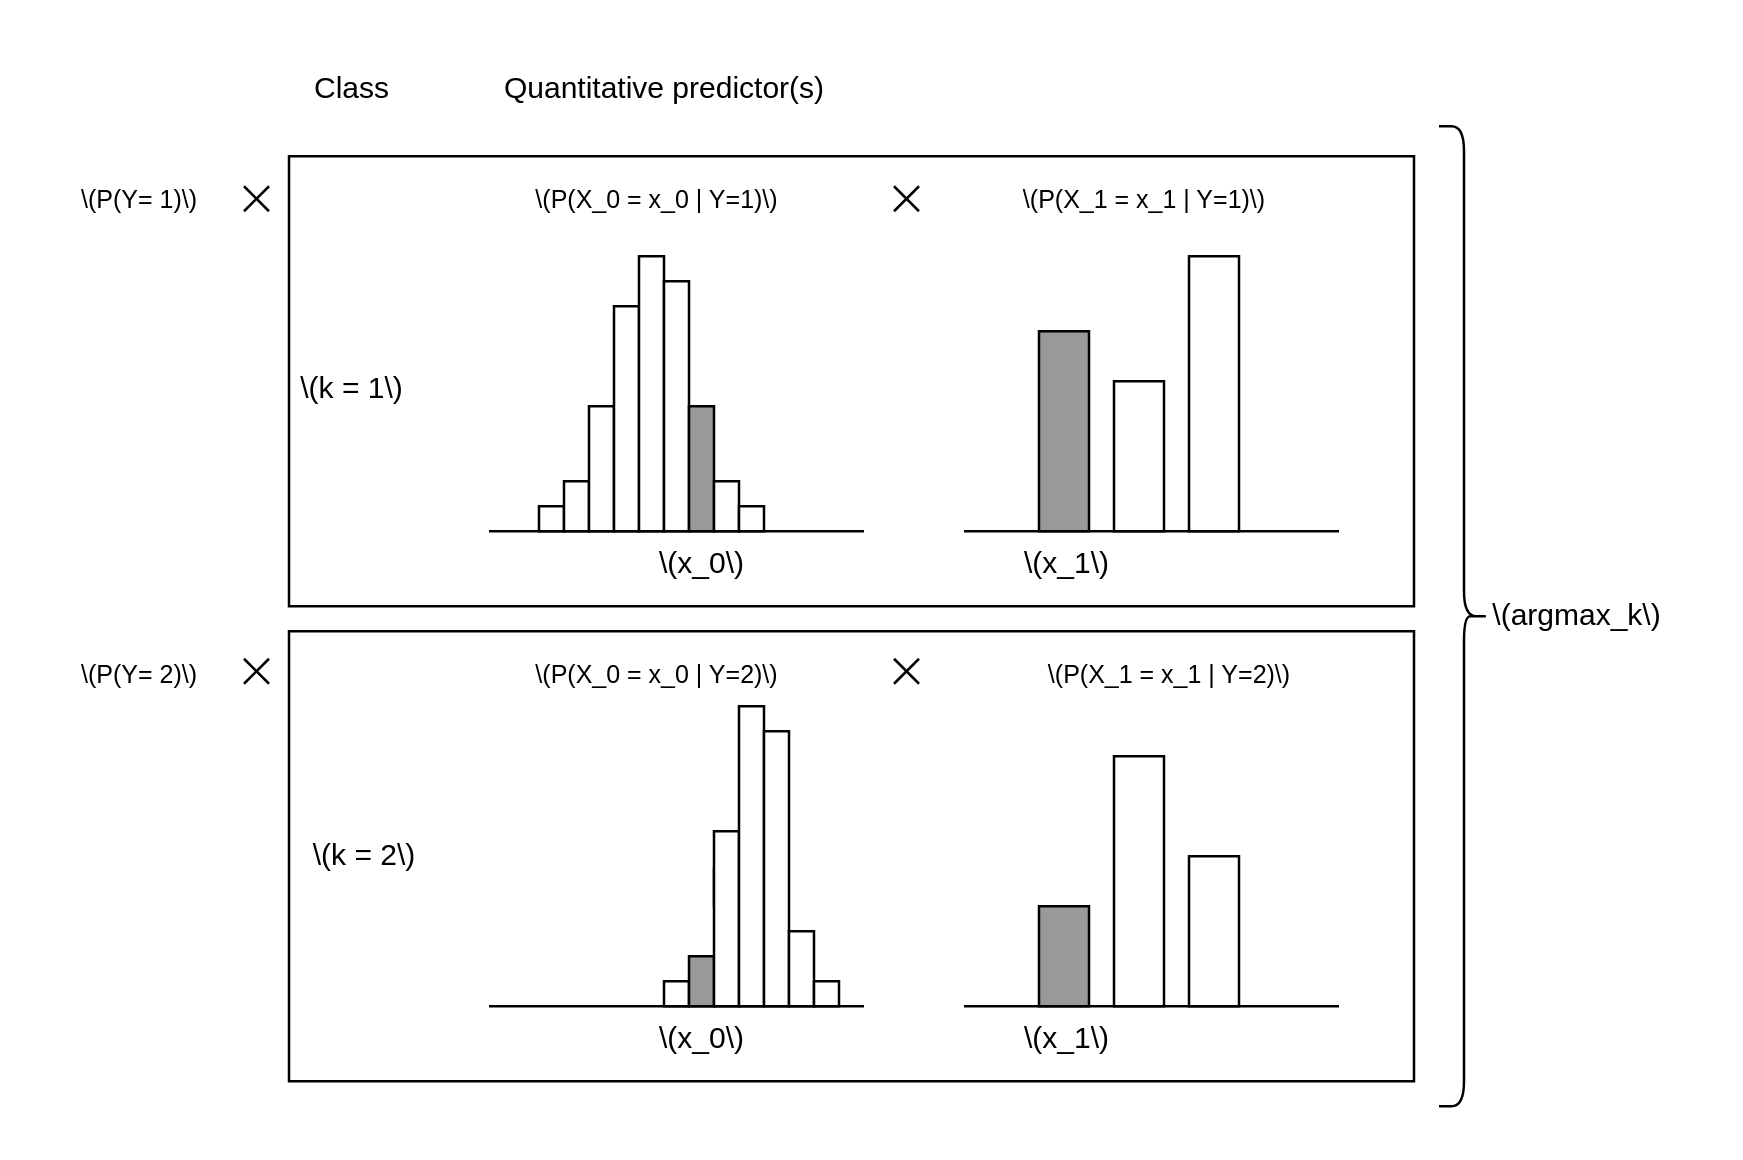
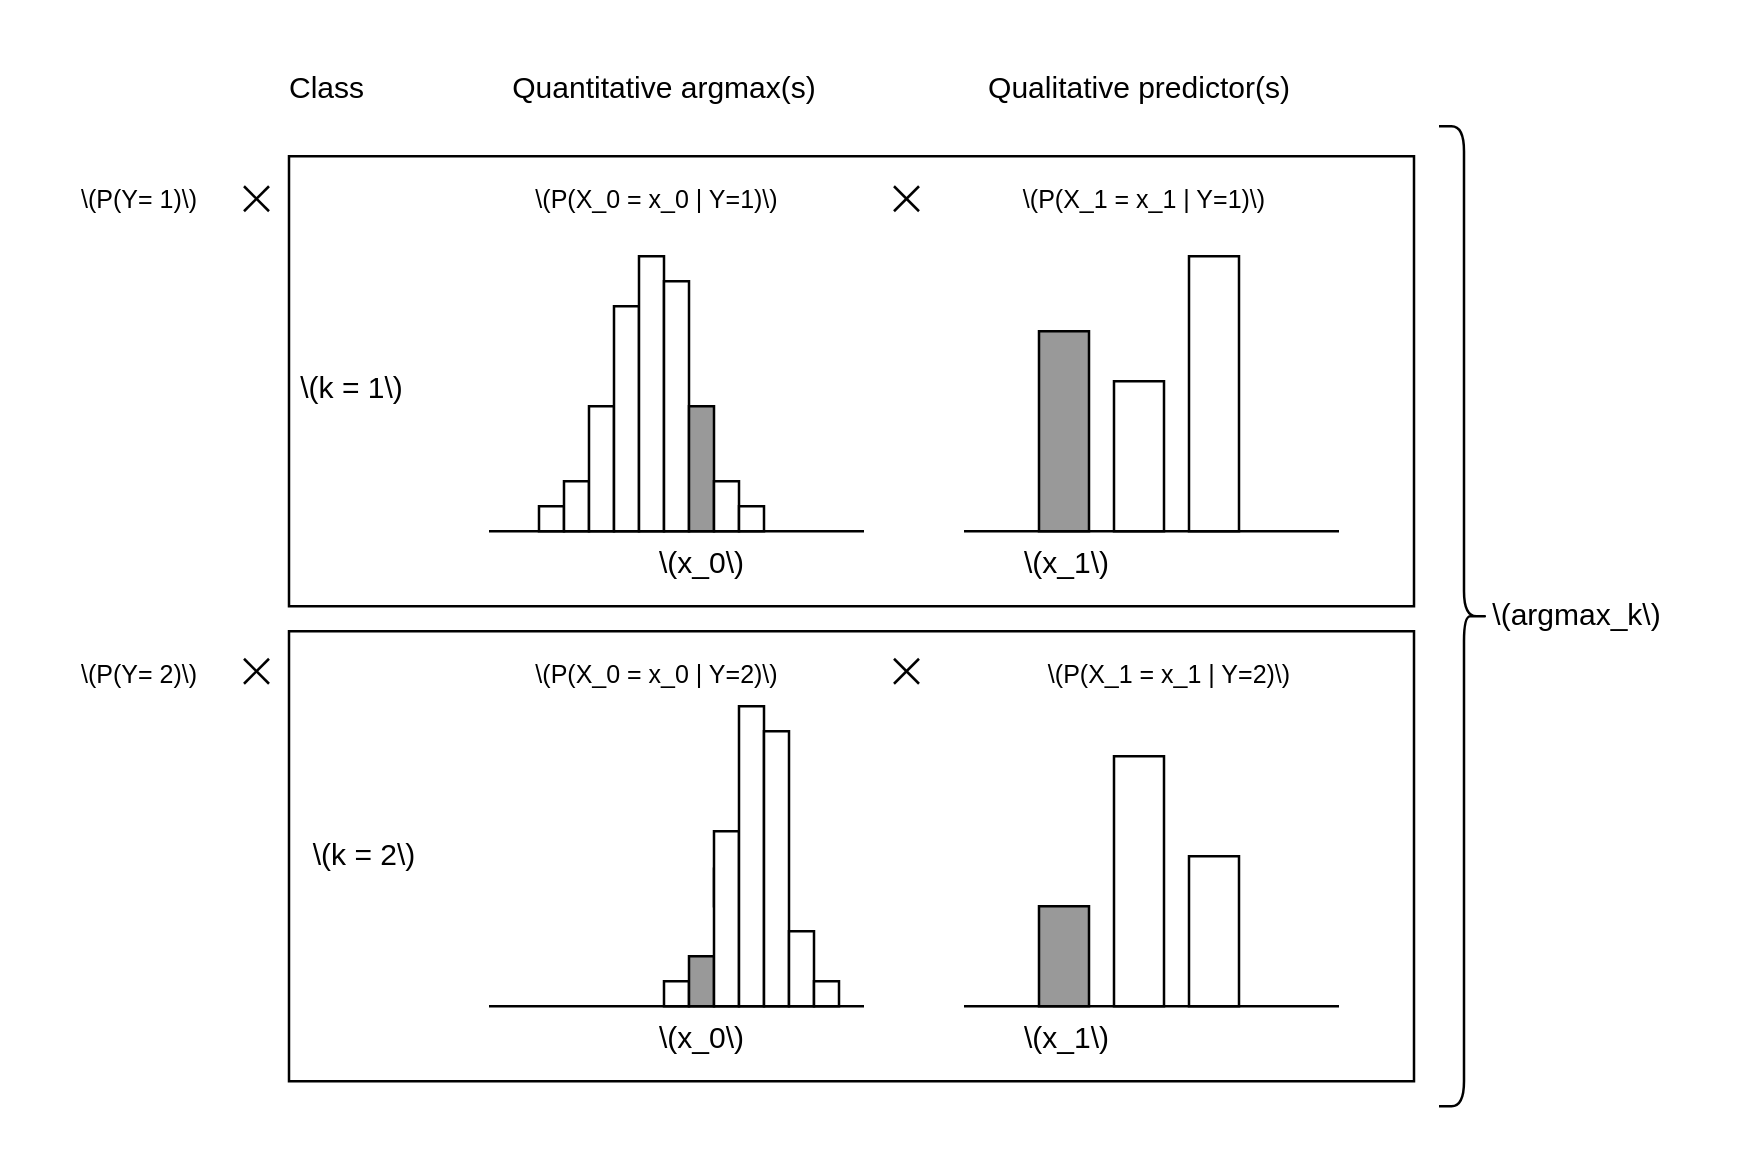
(351, 89) -> (326, 89)
(665, 89) -> (665, 89)
none -> (1139, 89)
